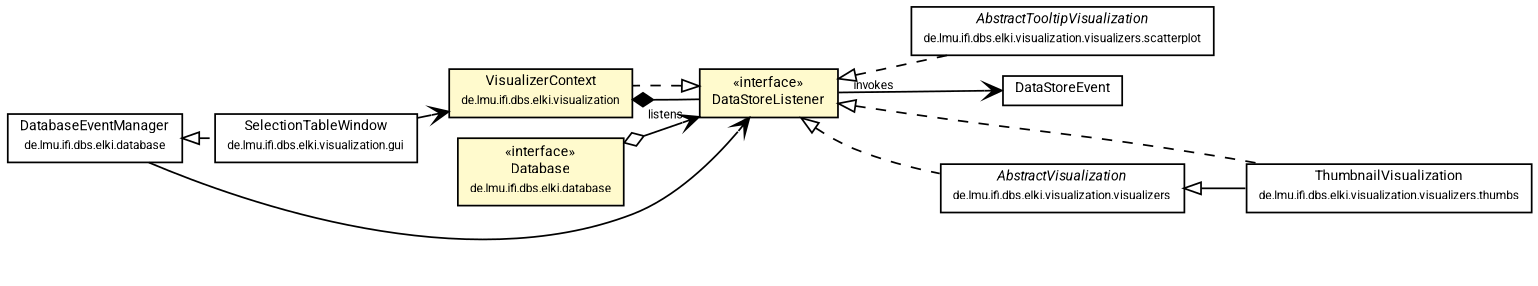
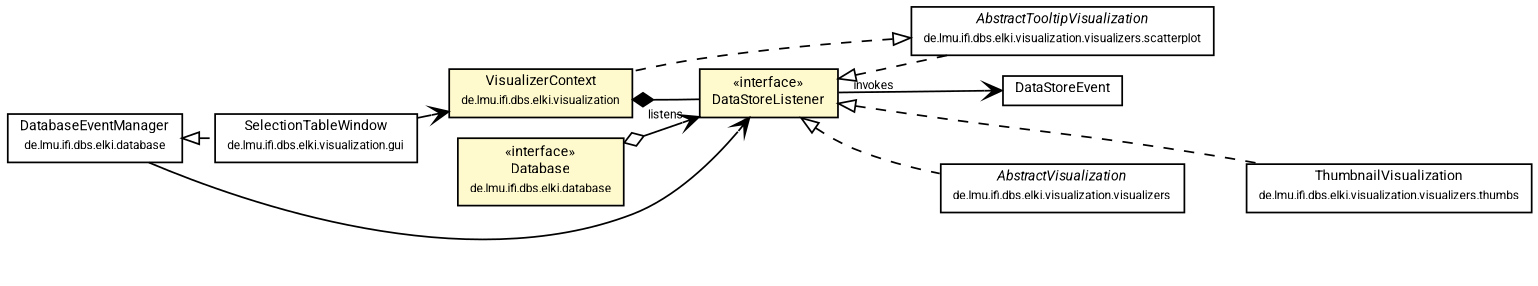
(657, 86) -> (762, 51)
(1223, 188) -> none
